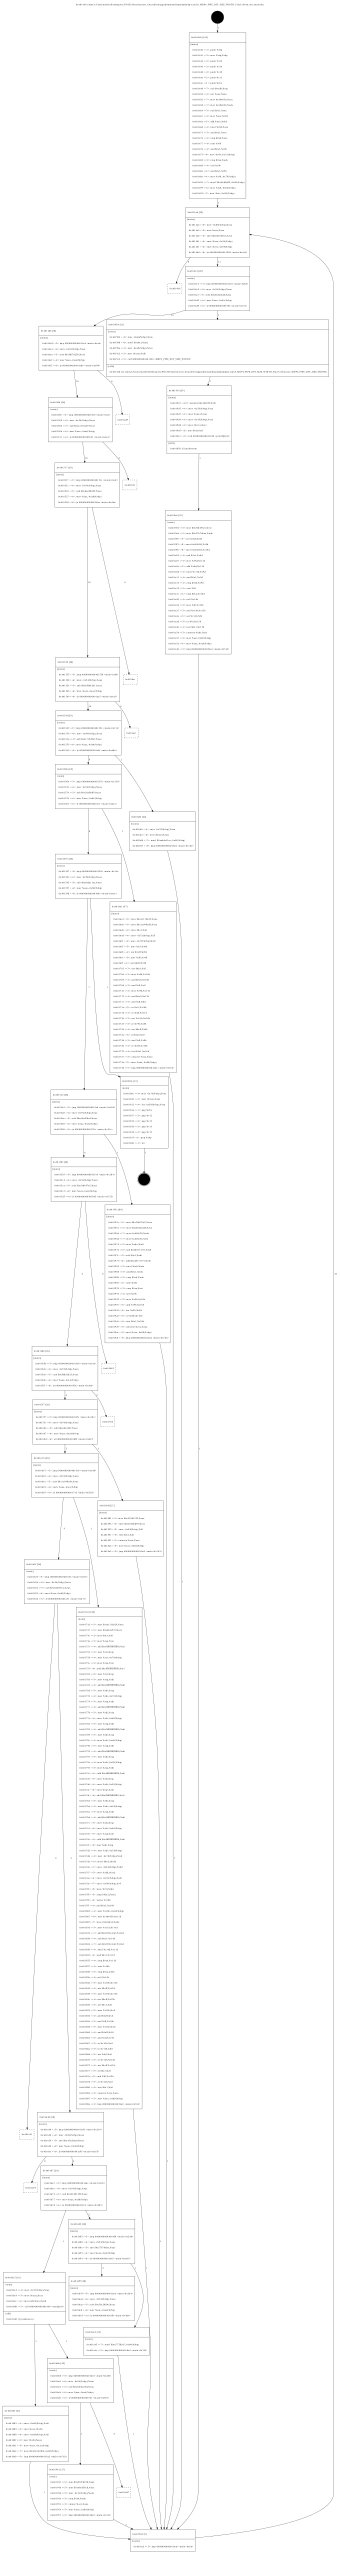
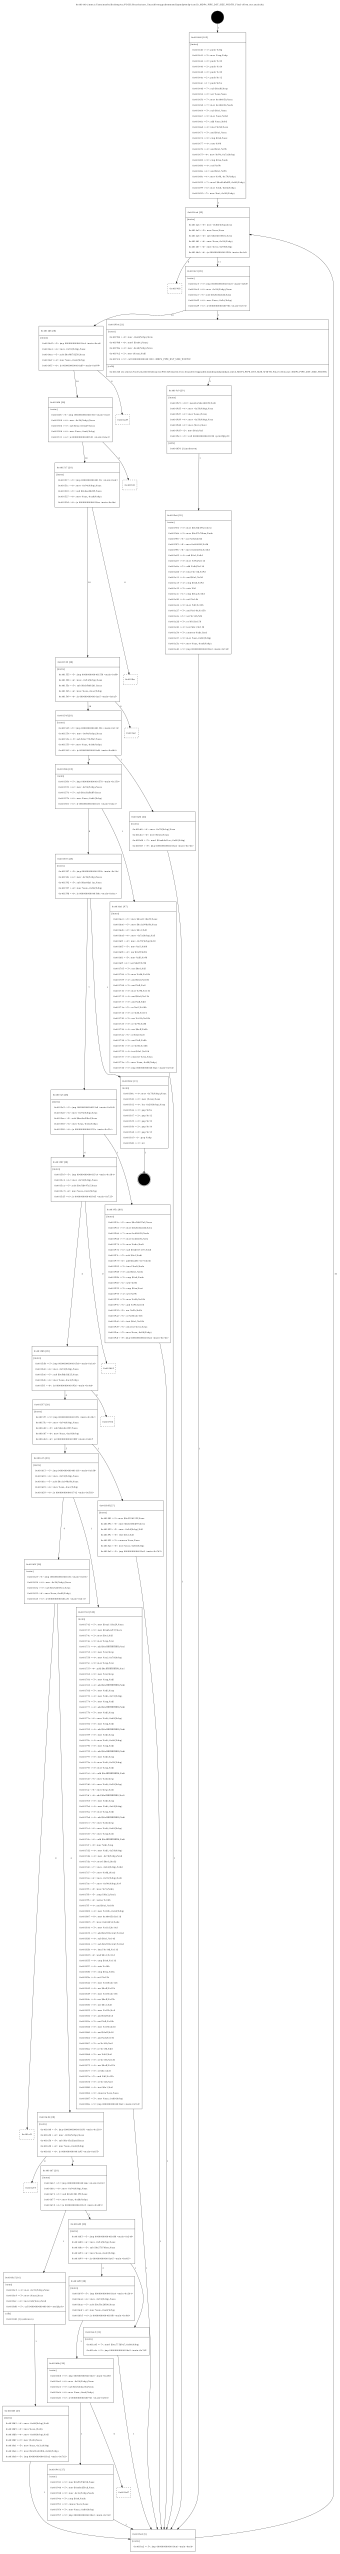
(58, 2340) -> (77, 2338)
